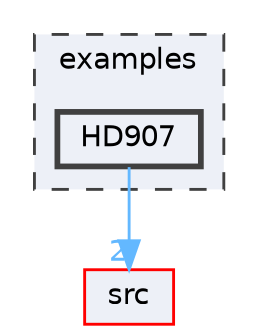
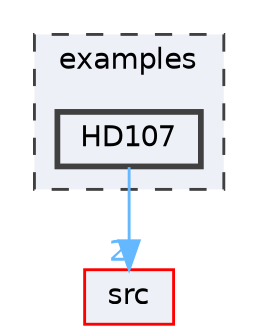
(129, 139) -> (129, 139)
